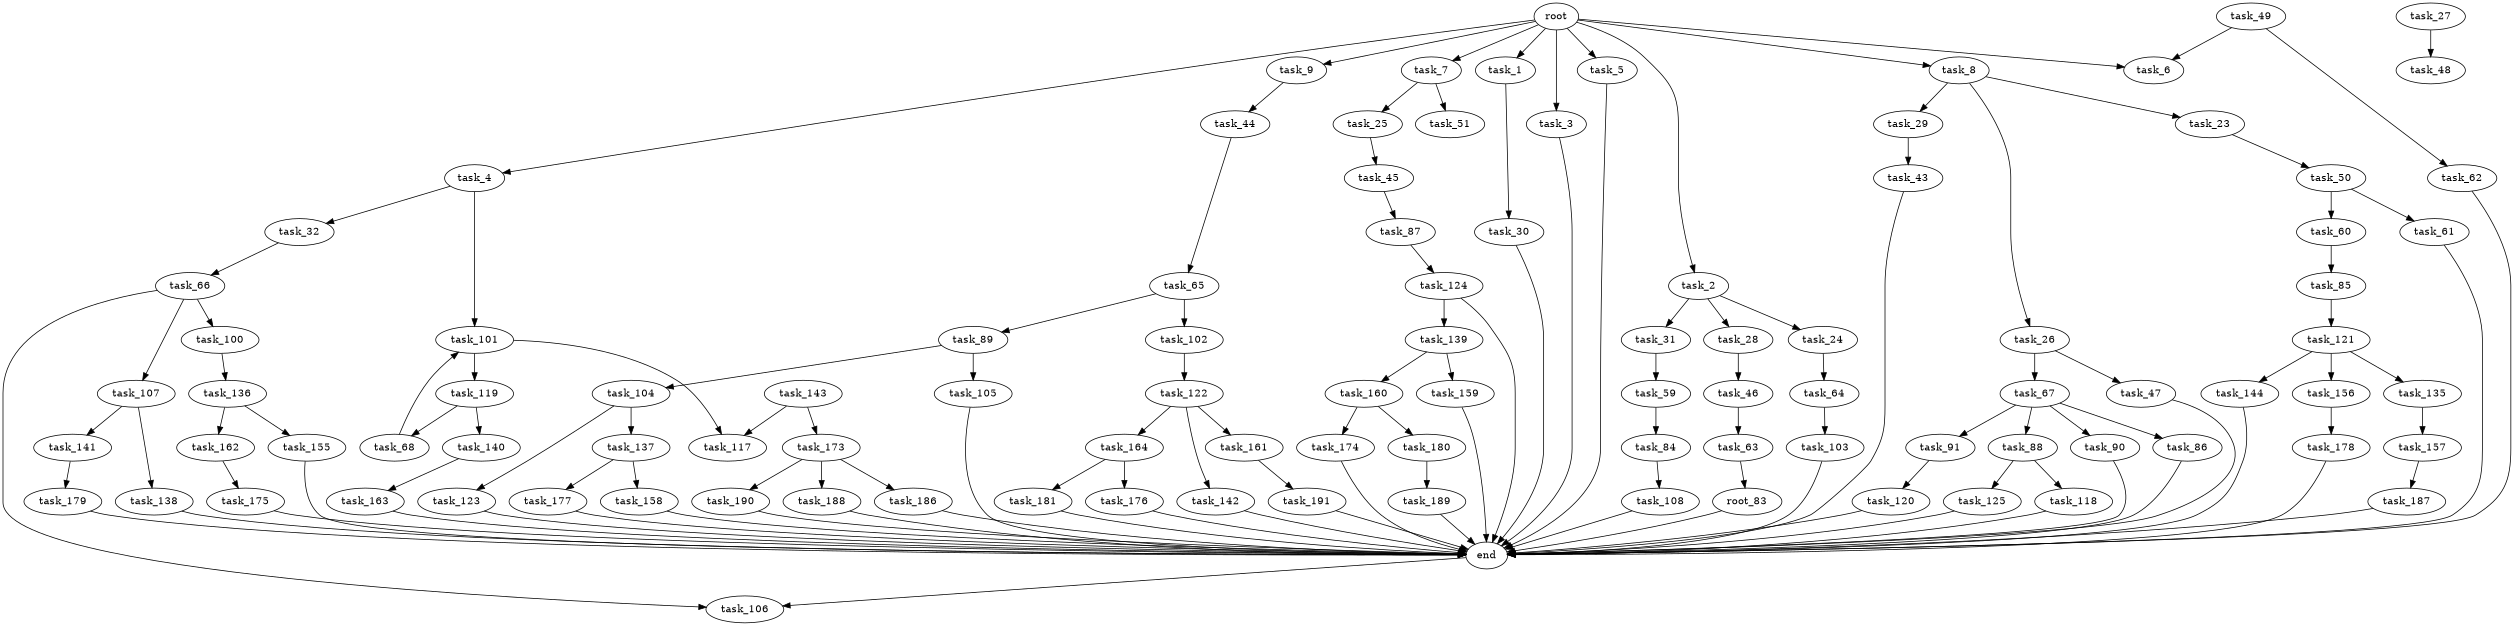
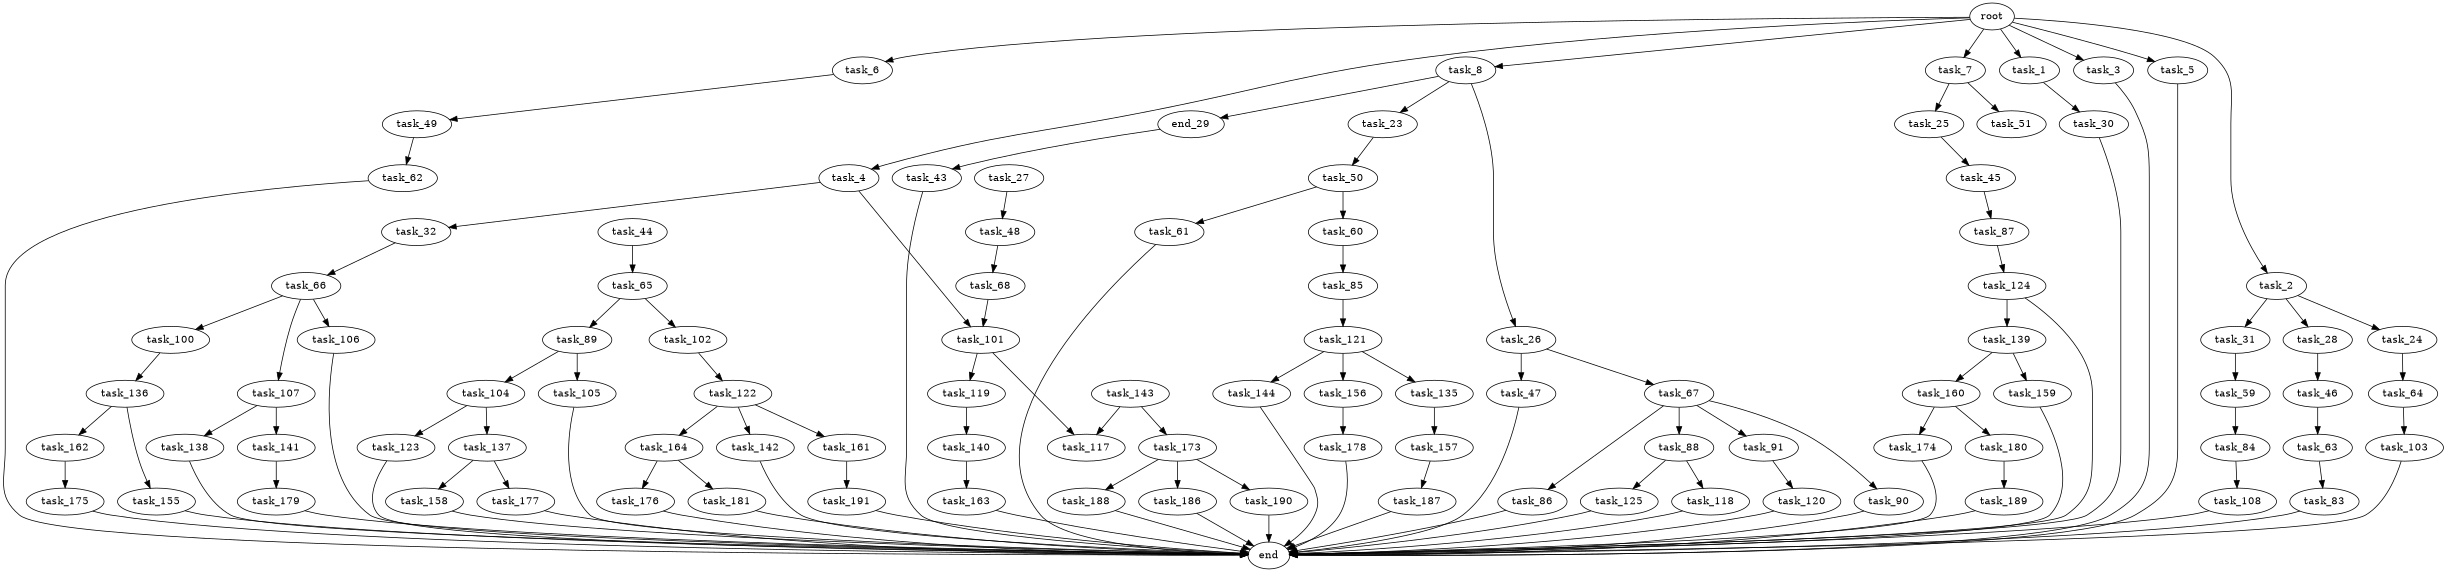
(2205, 42) -> (645, 97)
(1297, 70) -> none
(1908, 124) -> (1191, 124)
(438, 419) -> (996, 255)
(1747, 502) -> (2324, 502)
(1128, 582) -> (718, 542)
